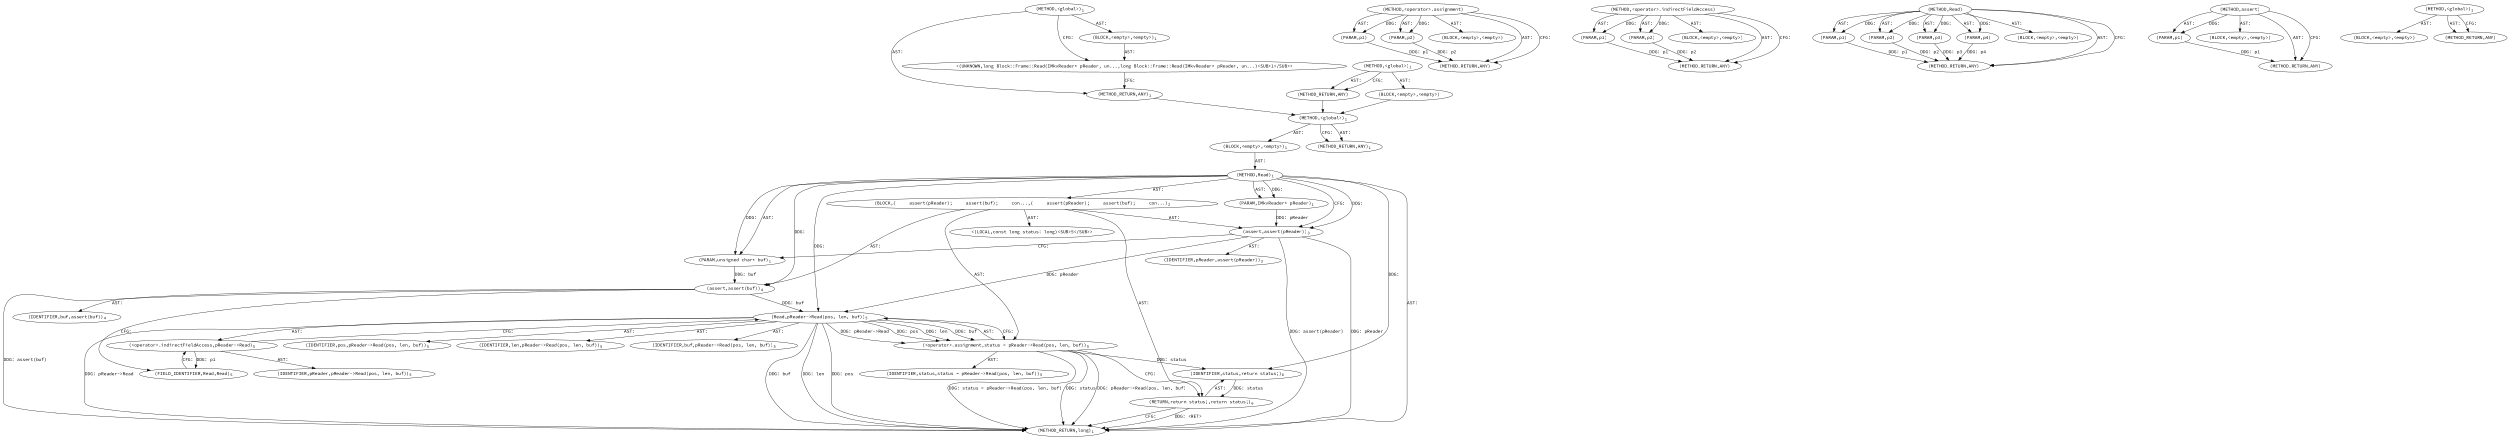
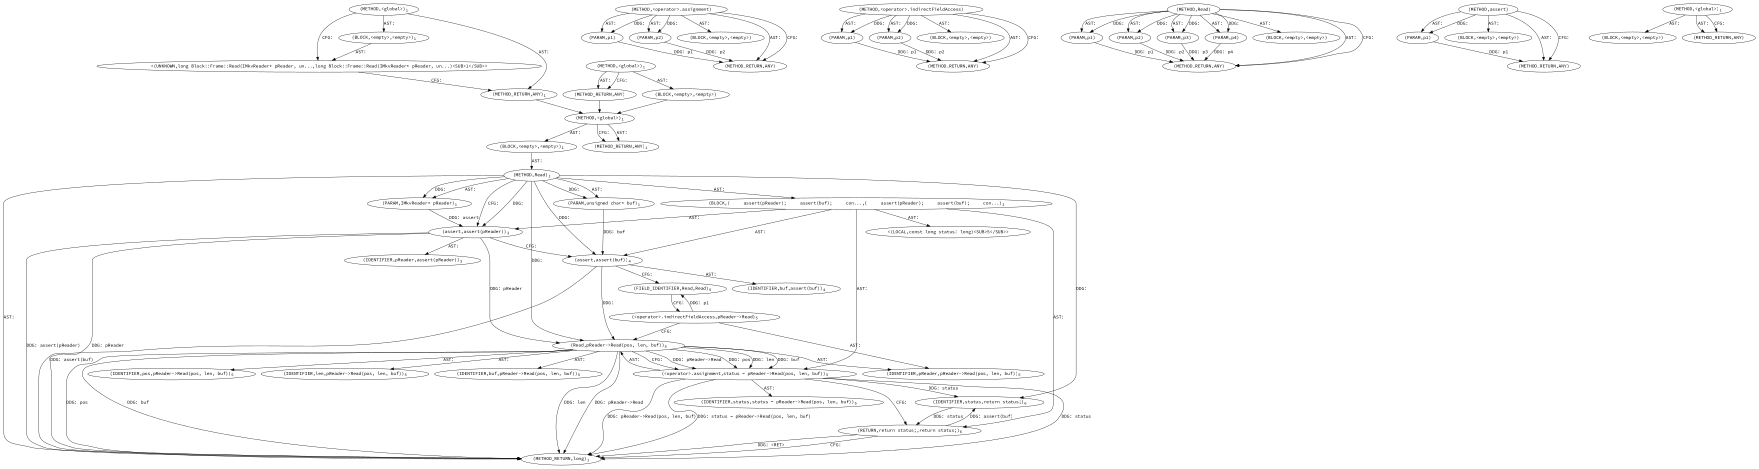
(1292, 218) -> (464, 218)
(1008, 246) -> (528, 249)
(793, 303) -> (610, 303)
(487, 321) -> (786, 355)
(1222, 388) -> (992, 417)
